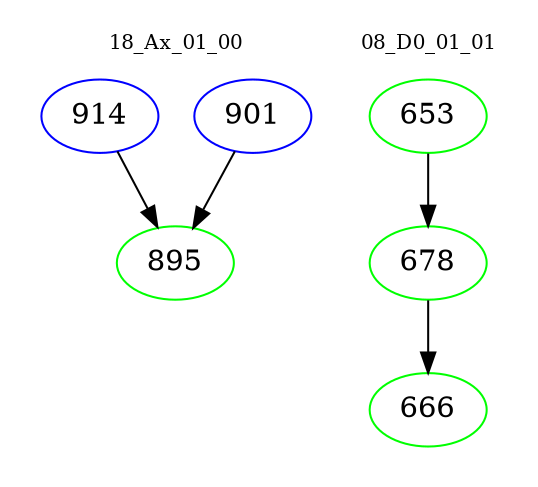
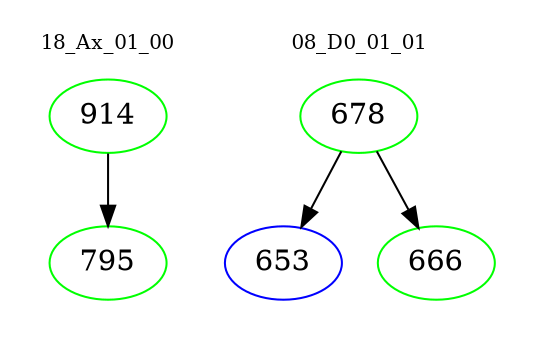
(100, 116) -> (108, 116)
(253, 116) -> none
(428, 116) -> (283, 263)
(428, 180) -> (326, 180)
(175, 263) -> (108, 263)
